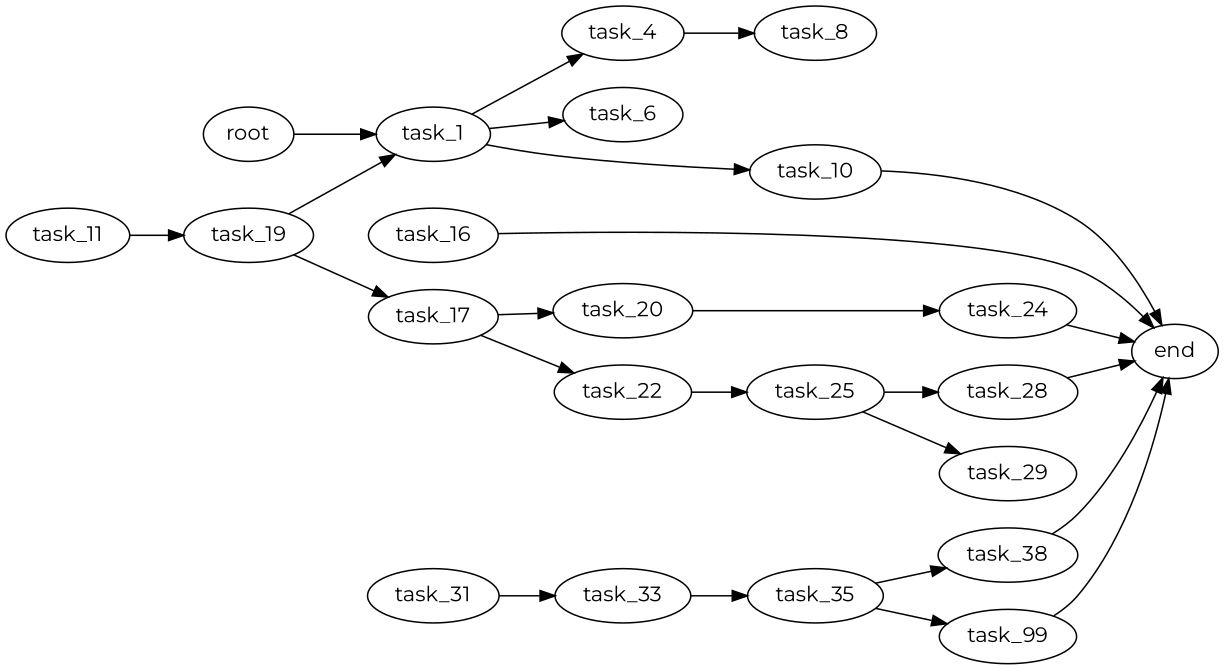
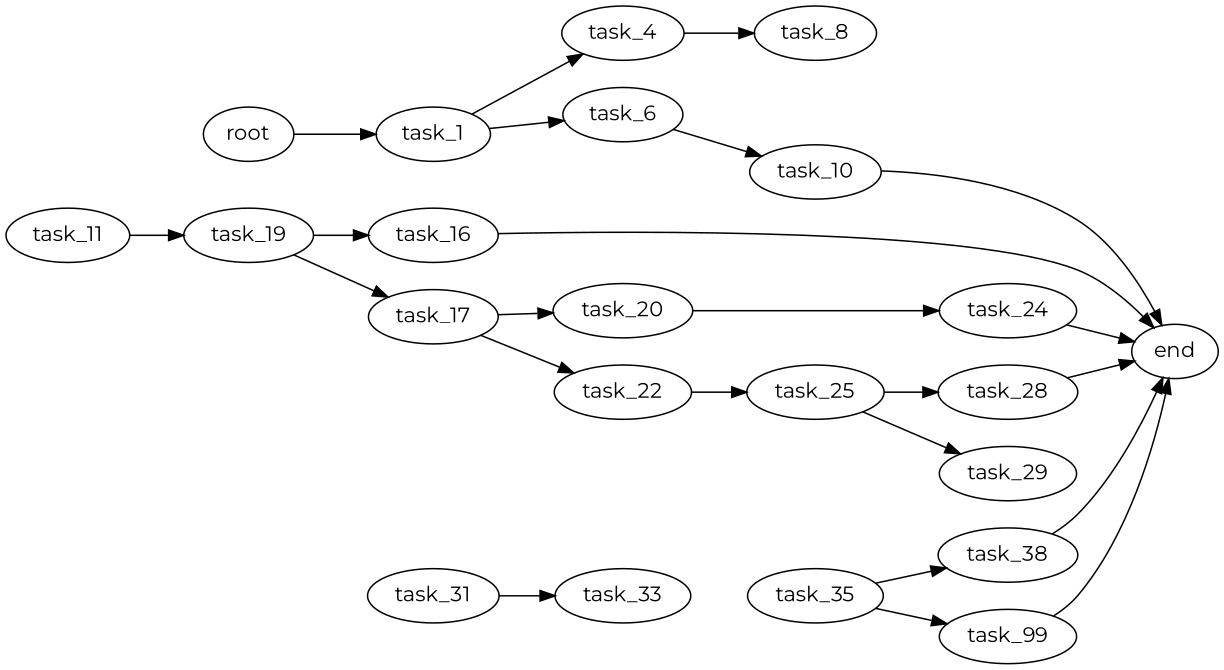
(610, 161) -> (710, 140)
(335, 188) -> (333, 235)
(711, 596) -> none
